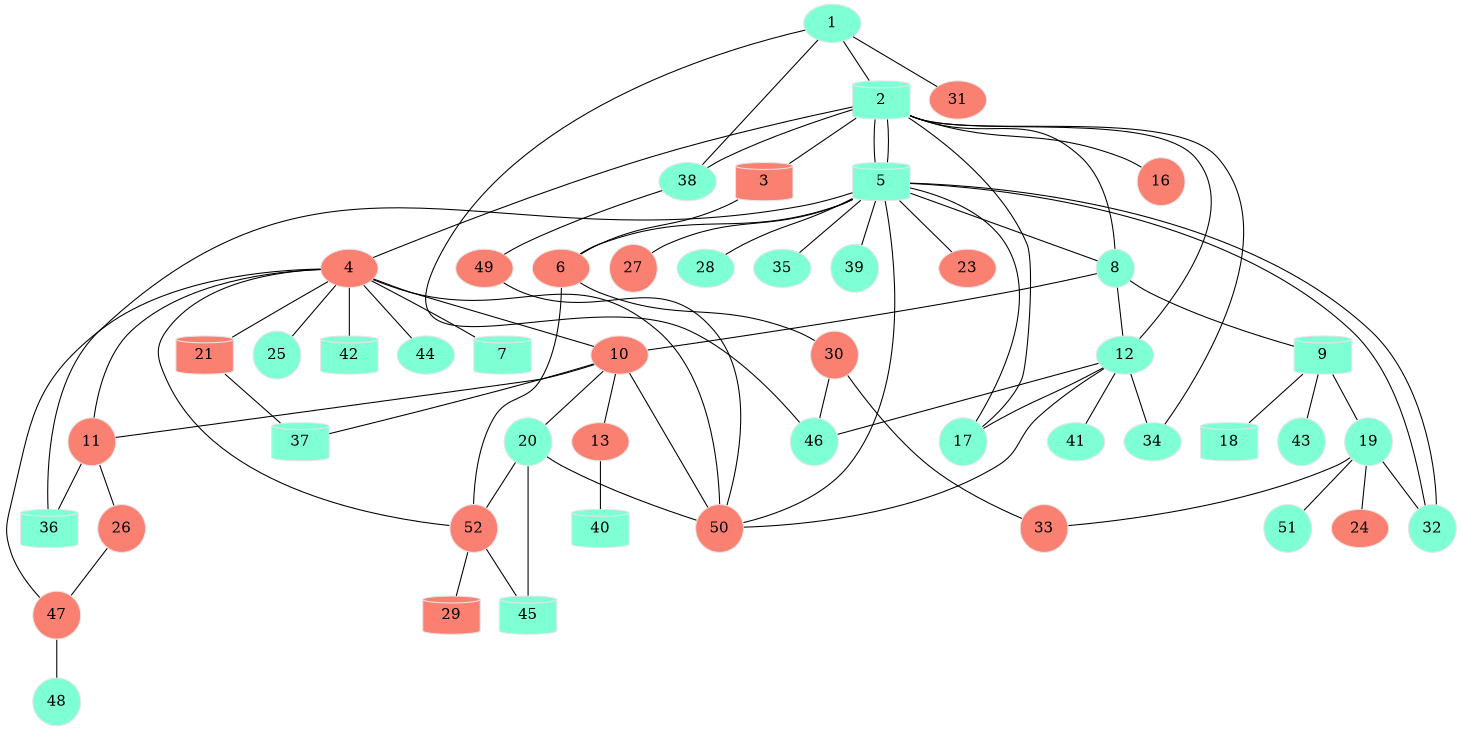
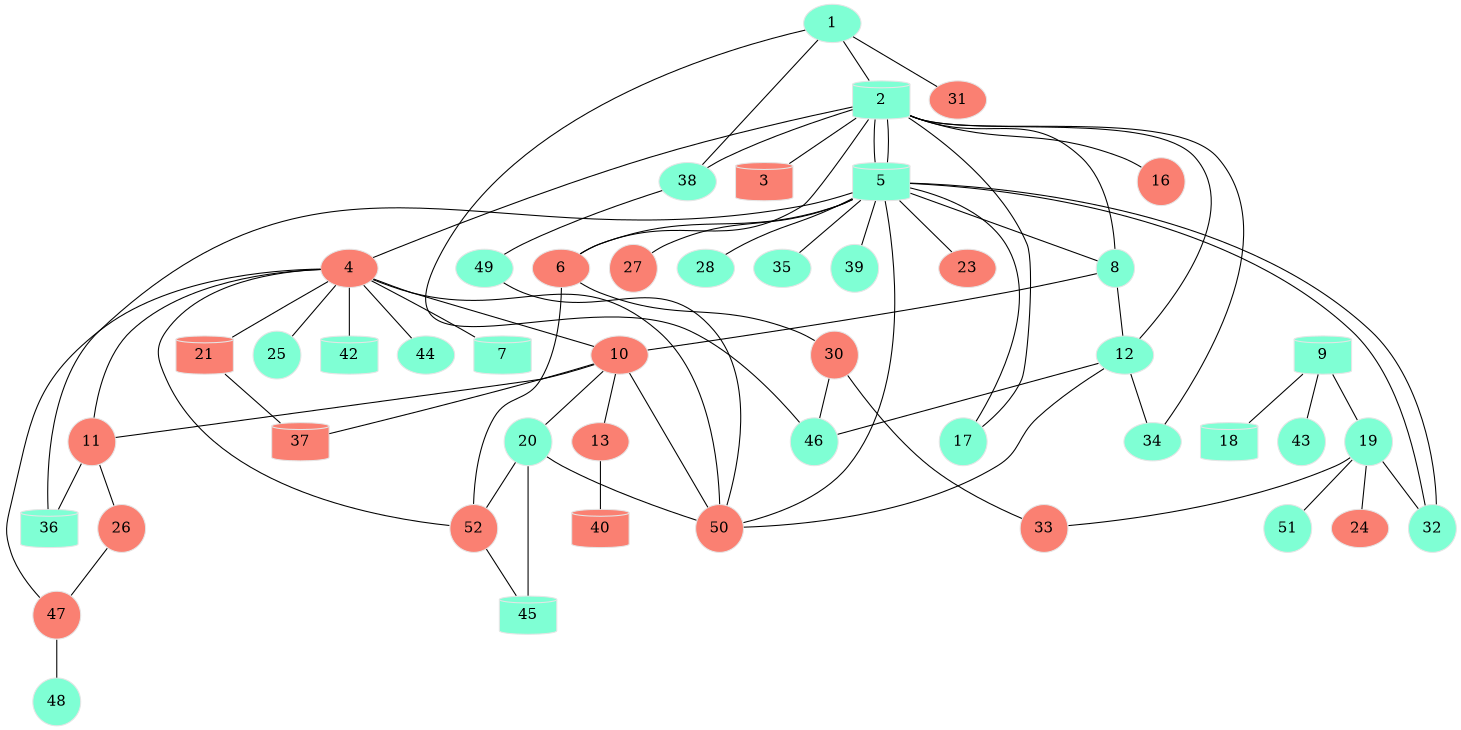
(659, 226) -> (813, 195)
(484, 268) -> (484, 268)
(1210, 319) -> none
(1043, 398) -> none
(300, 442) -> (300, 442)
(1076, 442) -> none
(600, 528) -> (600, 528)
(451, 615) -> none
